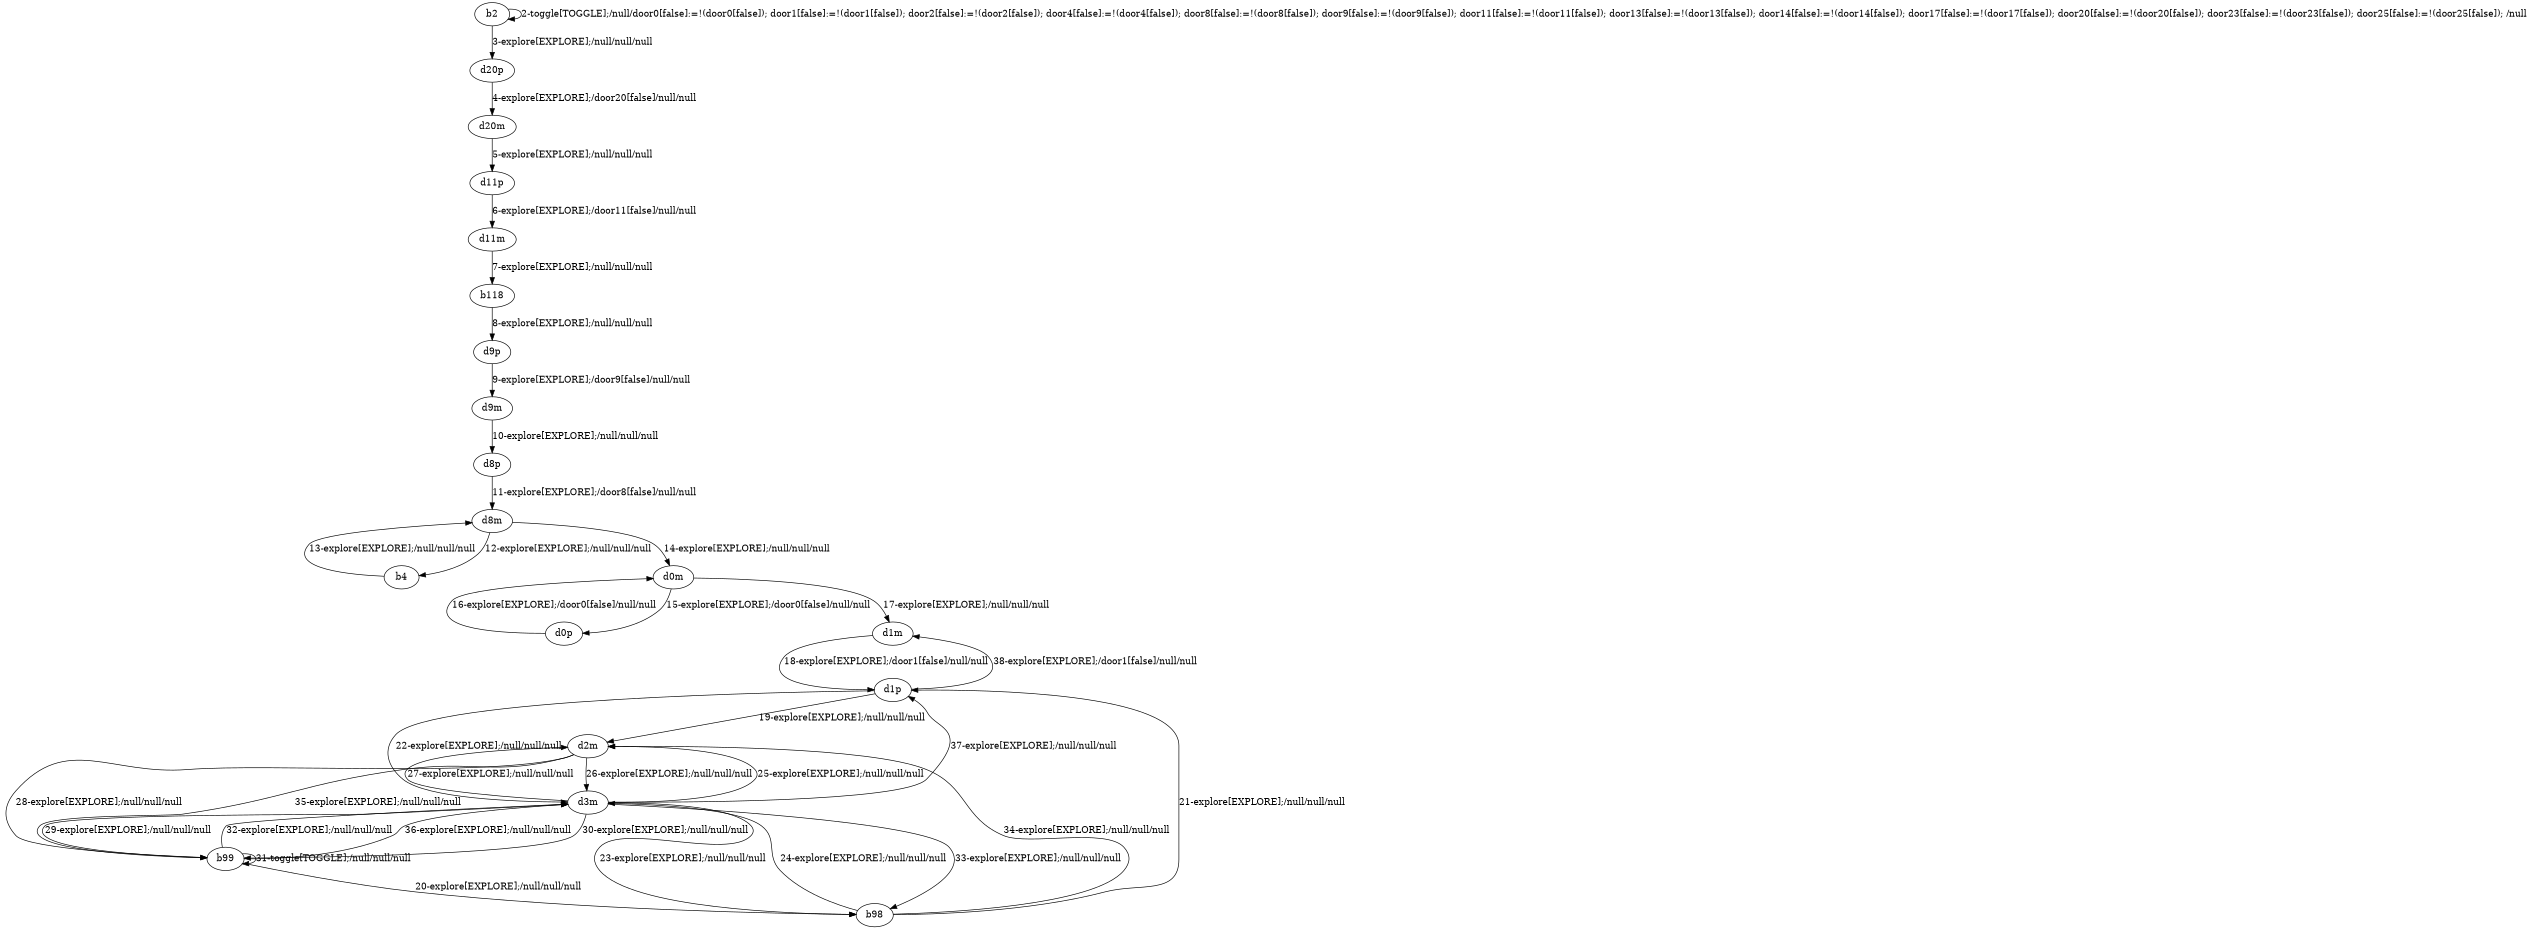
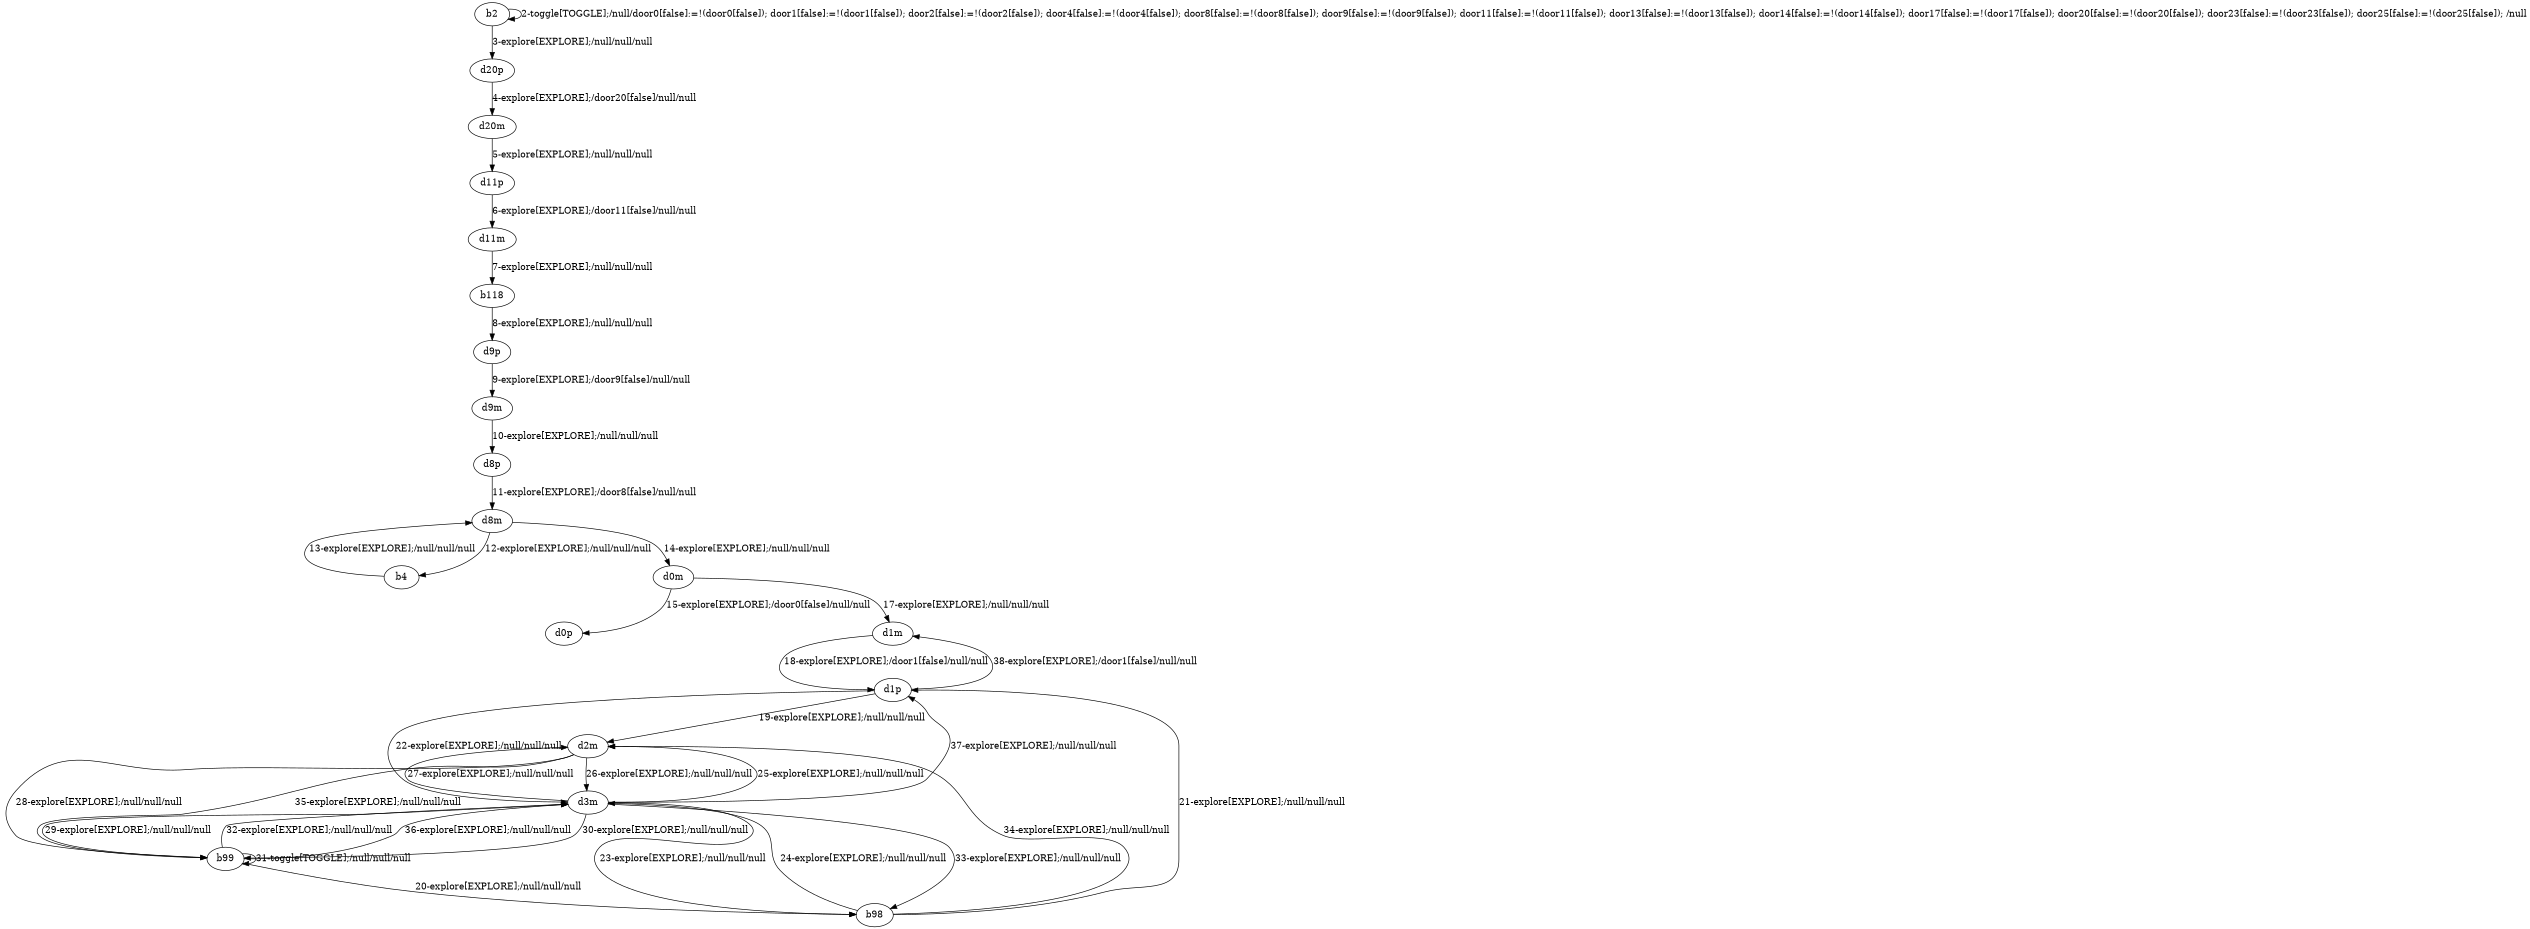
(490, 590) -> none
